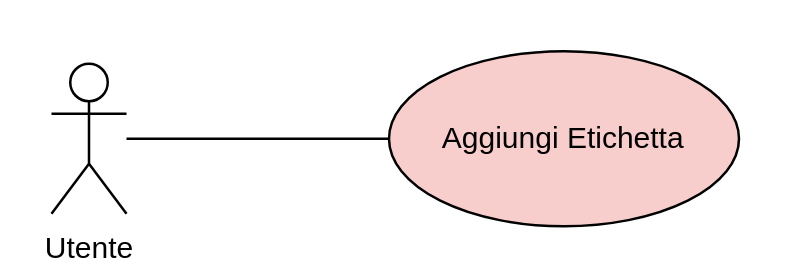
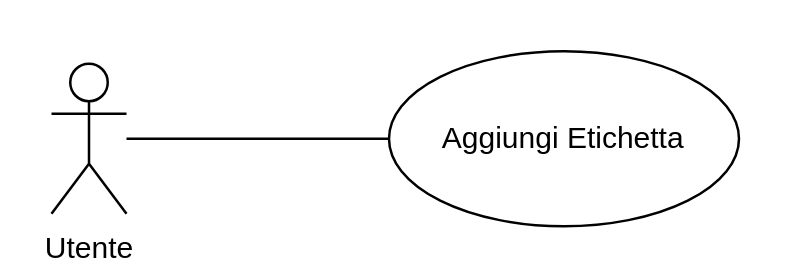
(564, 139) -> (564, 139)
